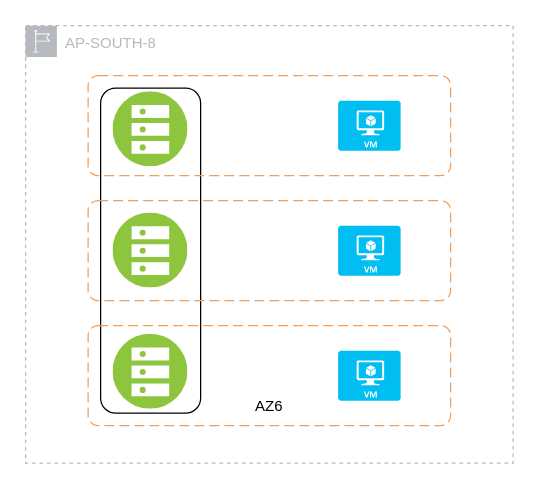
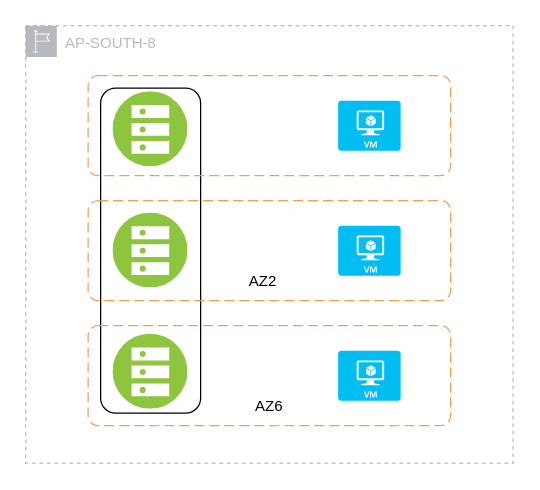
none -> (263, 282)
